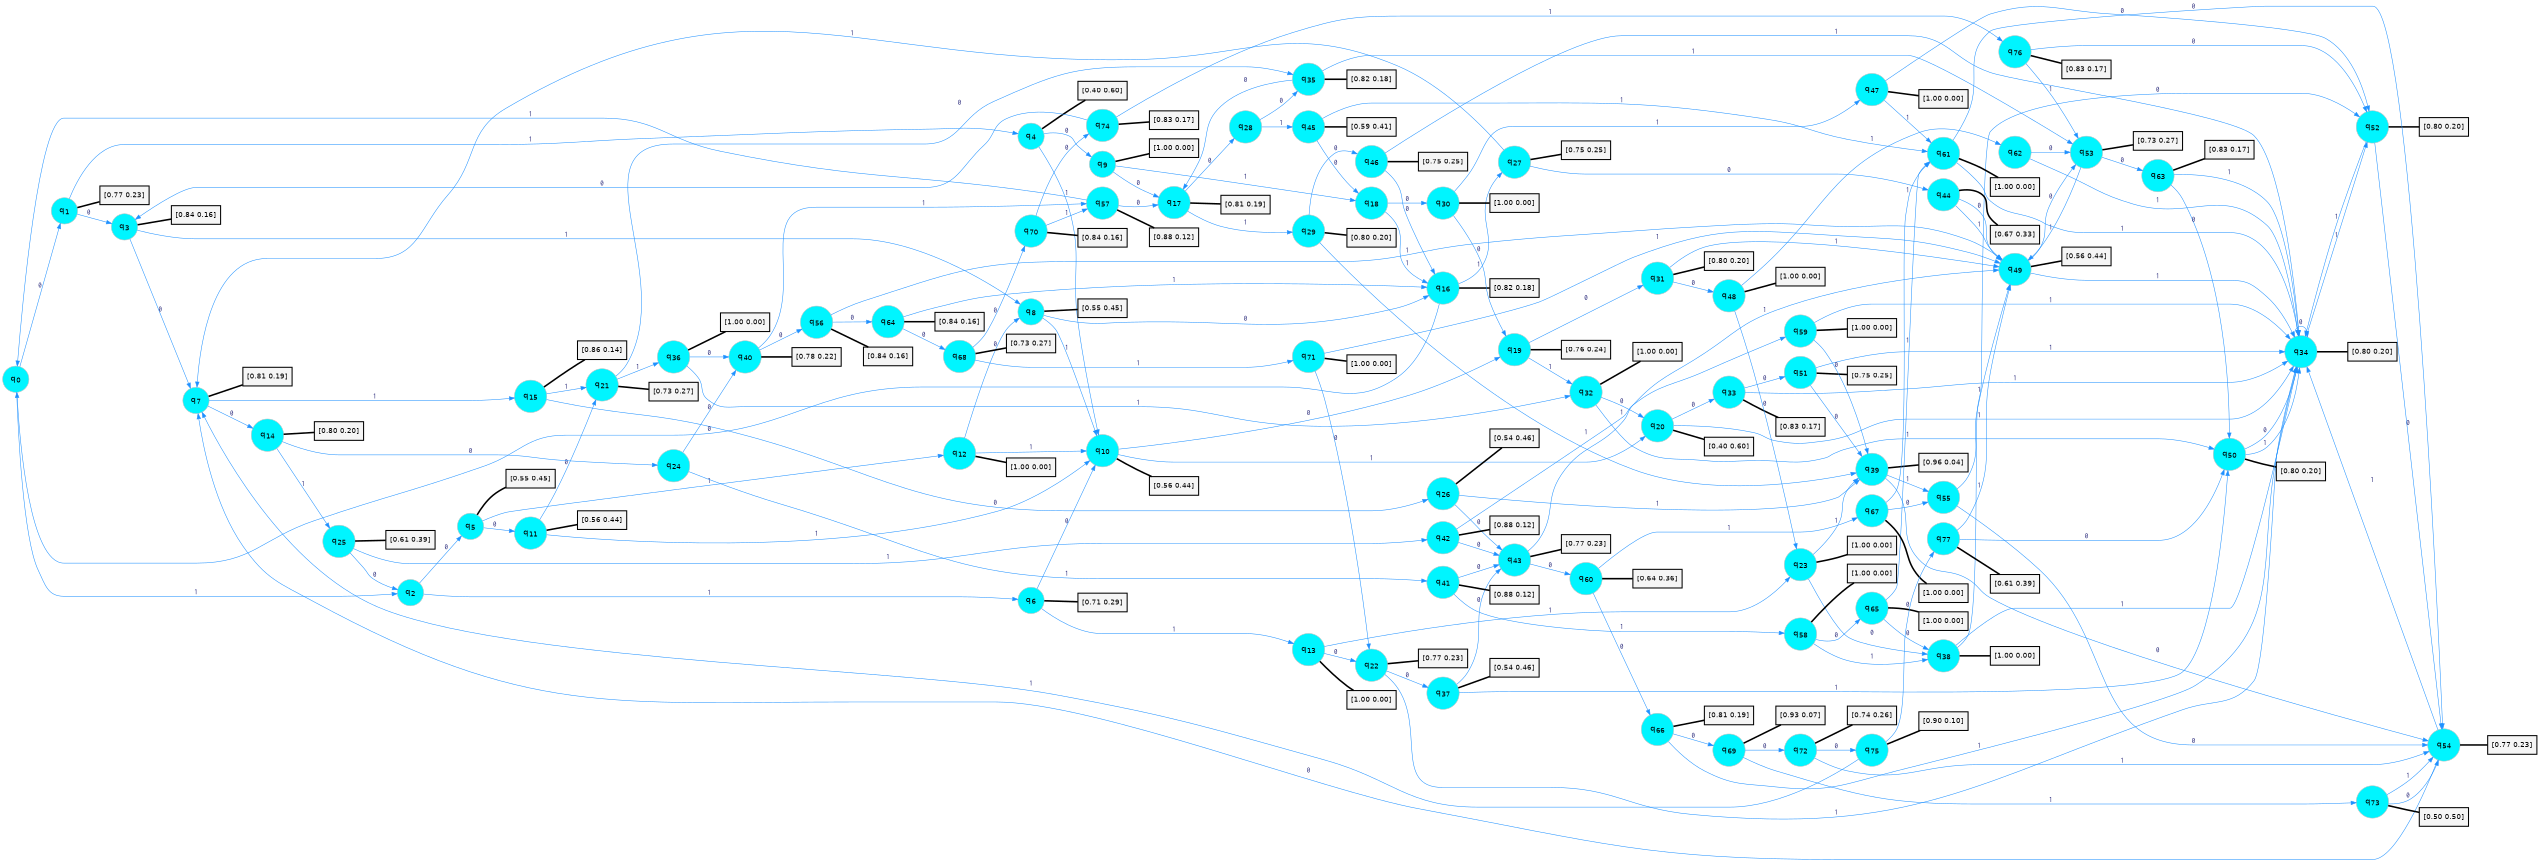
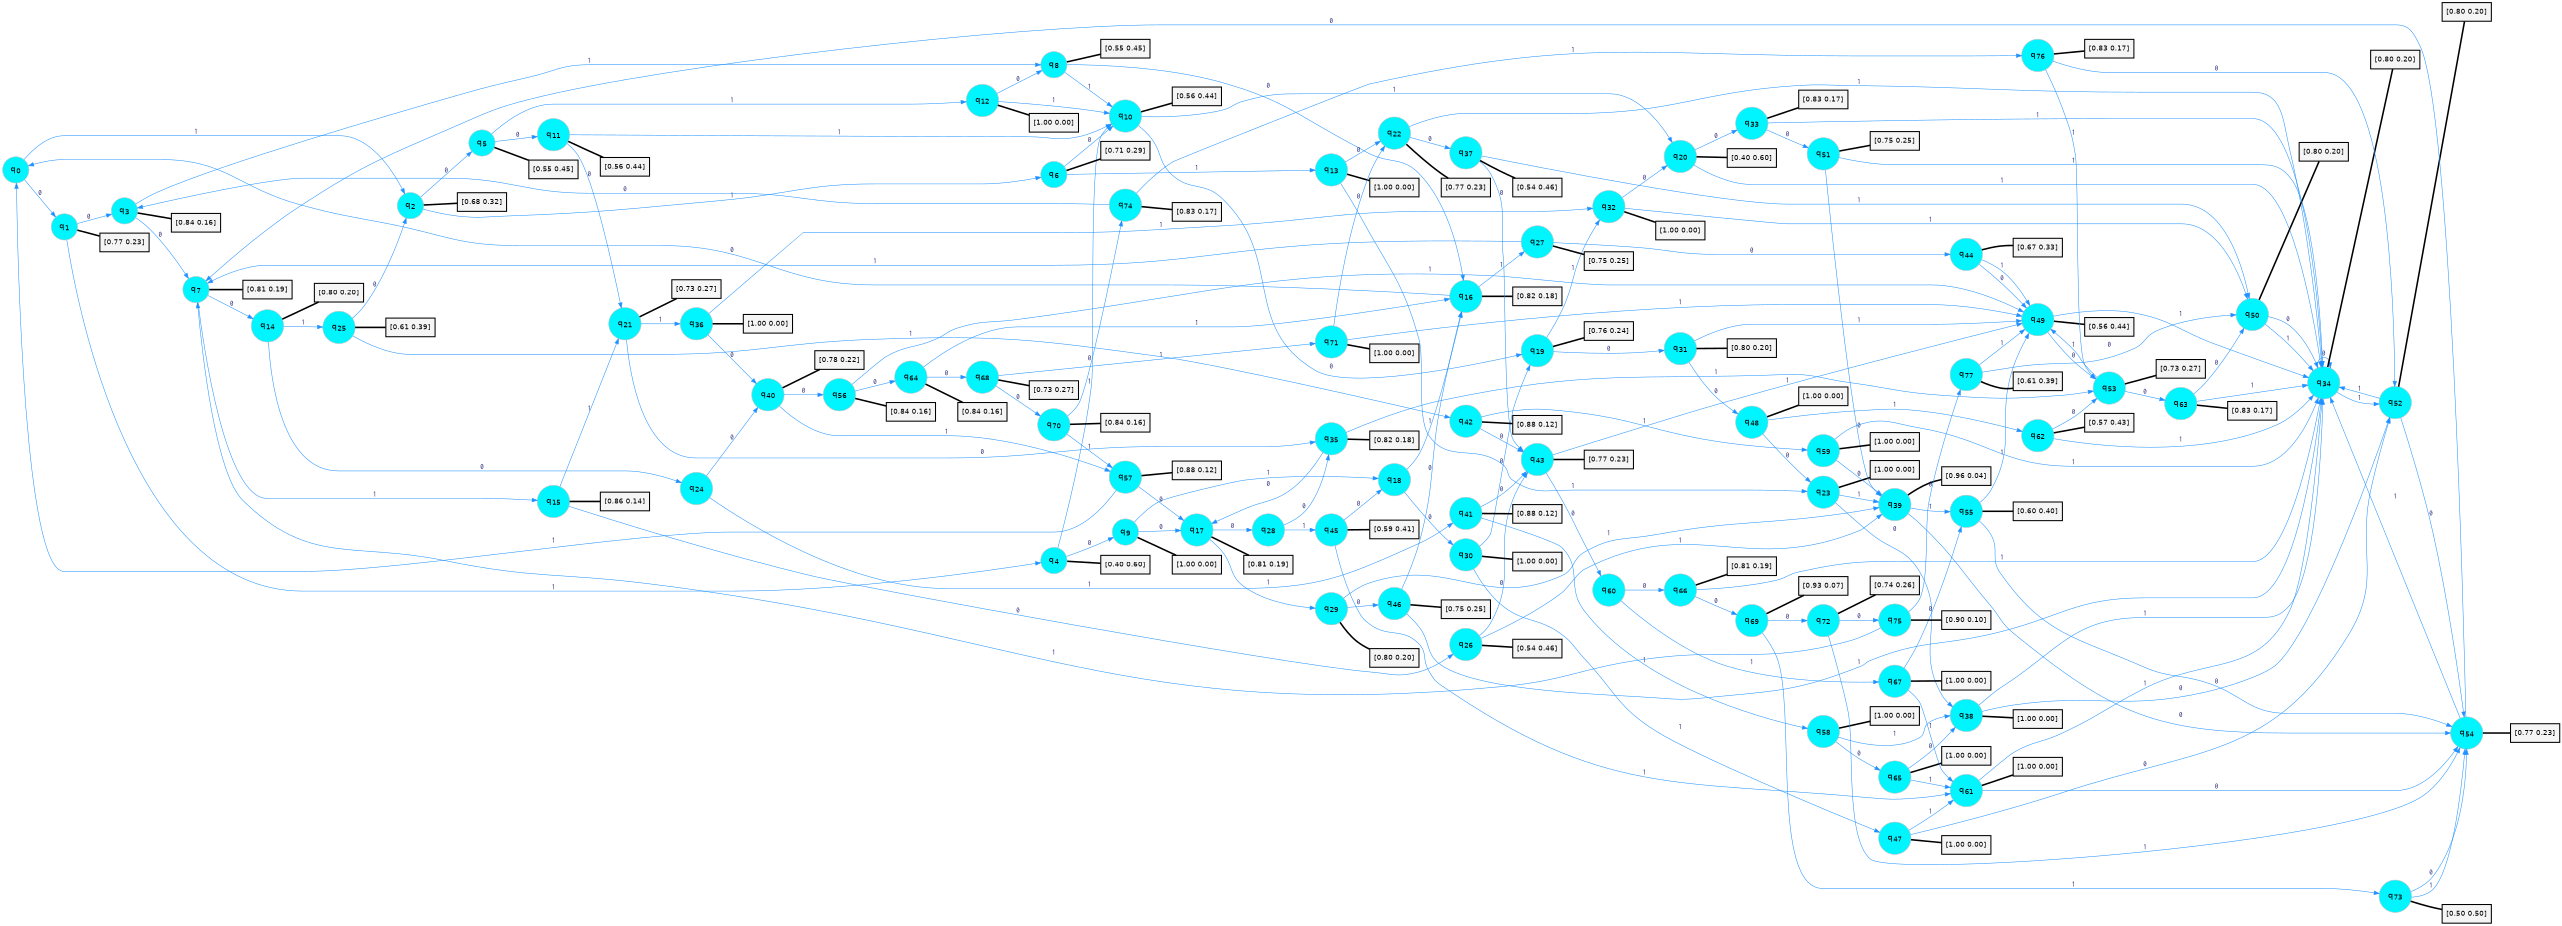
none -> (482, 202)
none -> (2109, 423)
none -> (2038, 511)
(1658, 579) -> none
